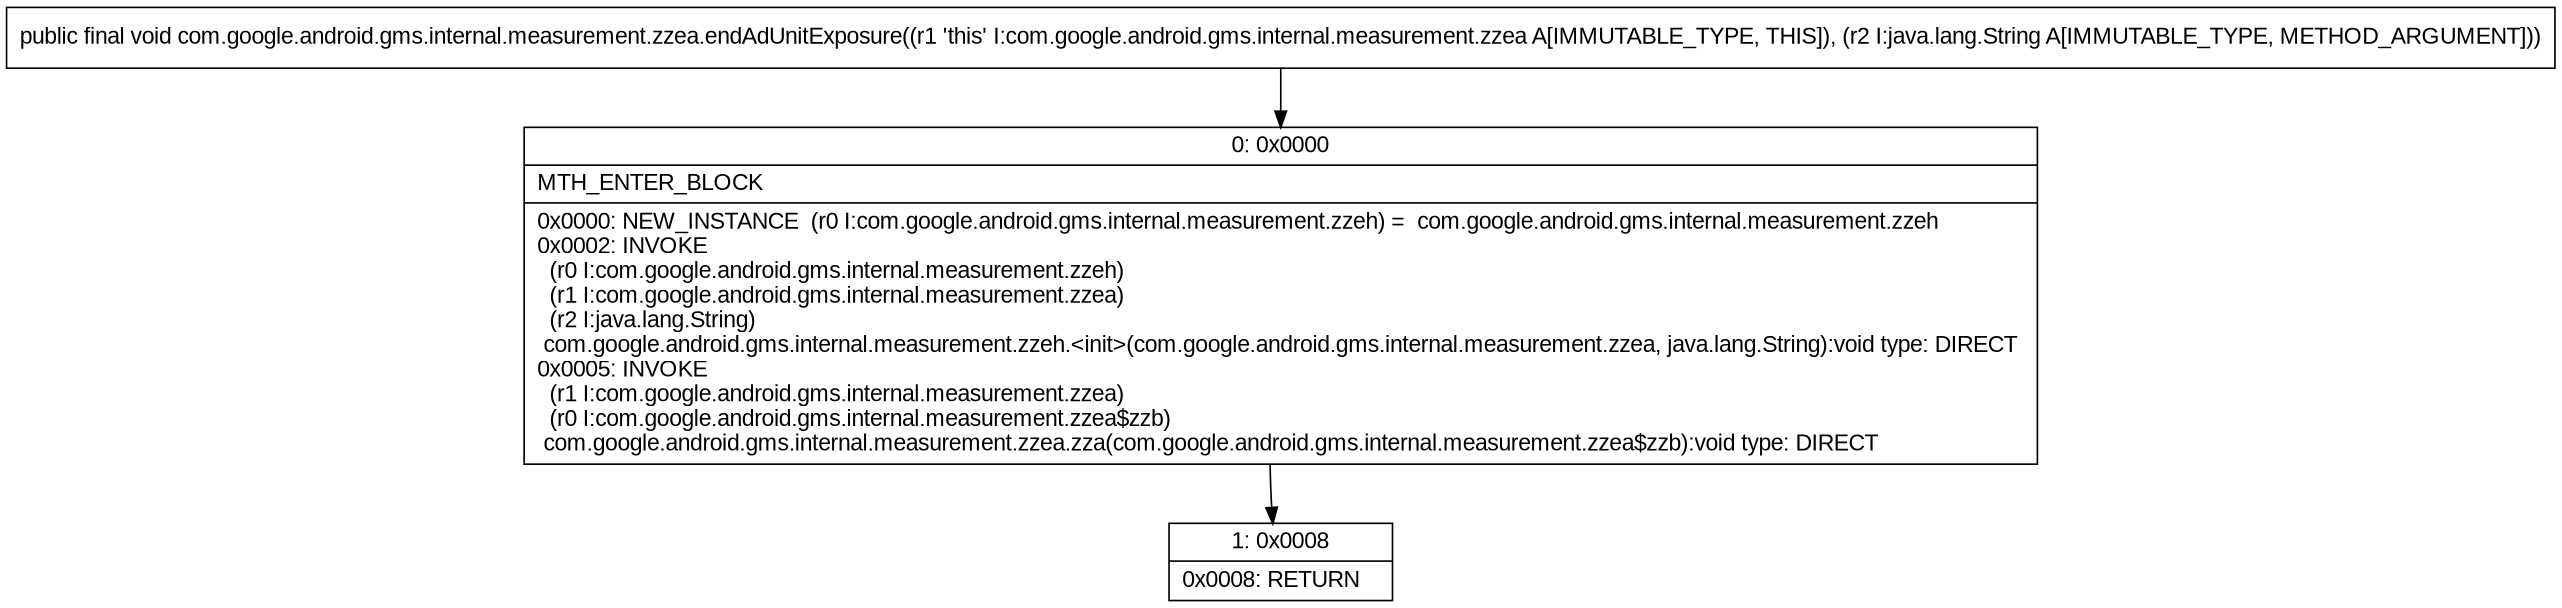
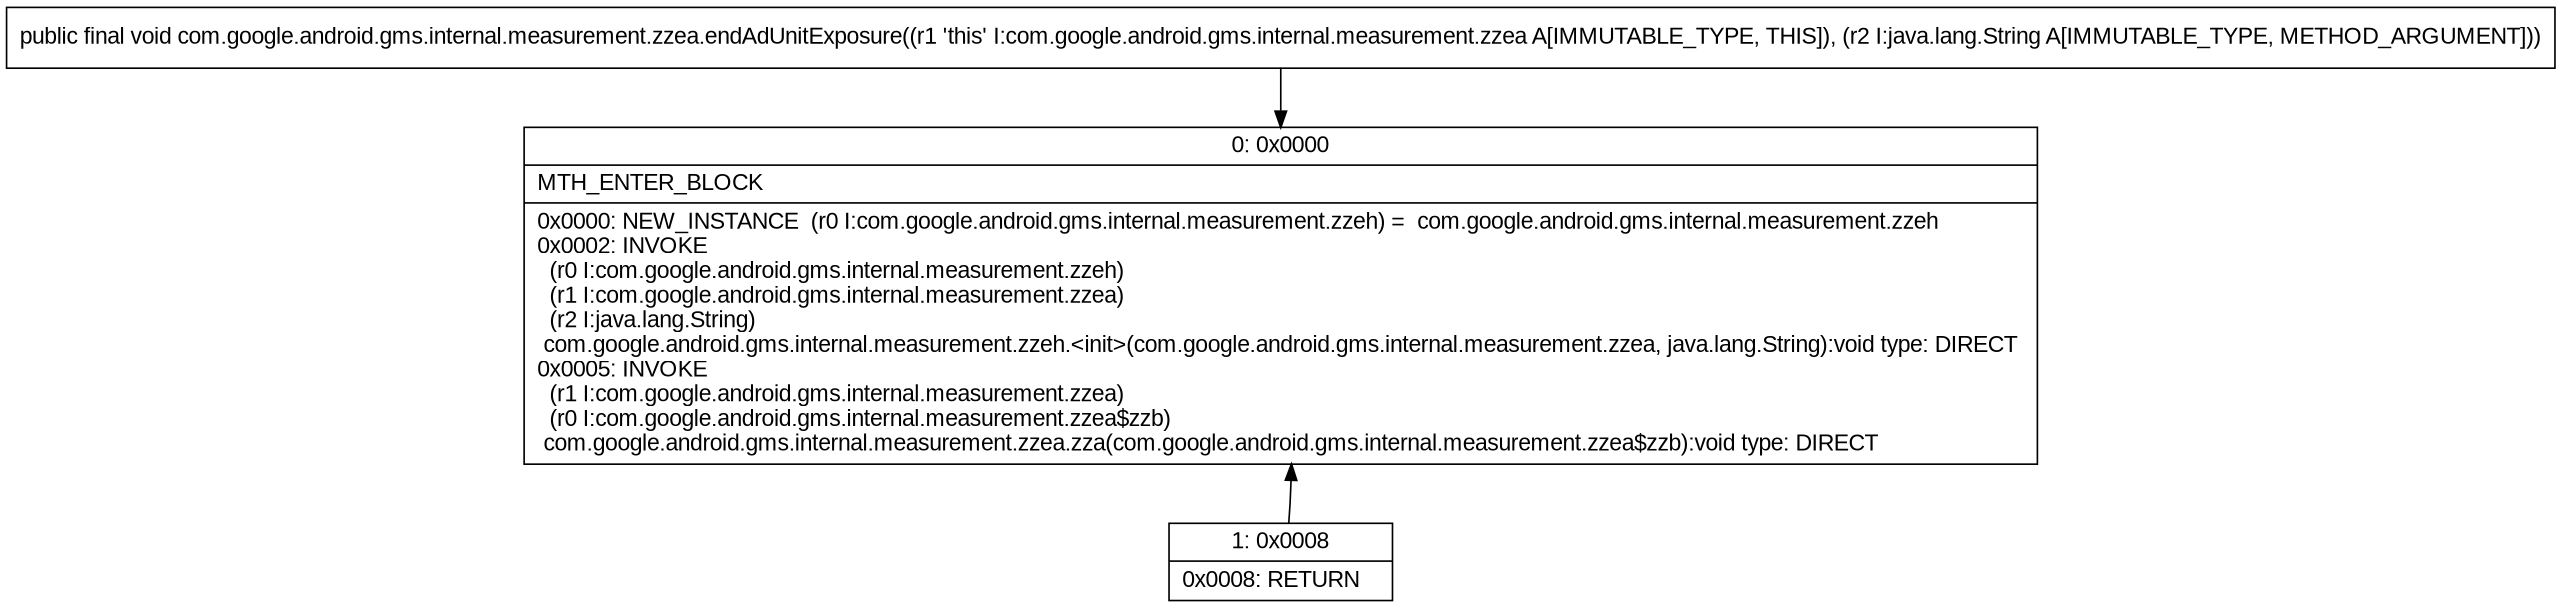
(1271, 486) -> (1290, 502)
